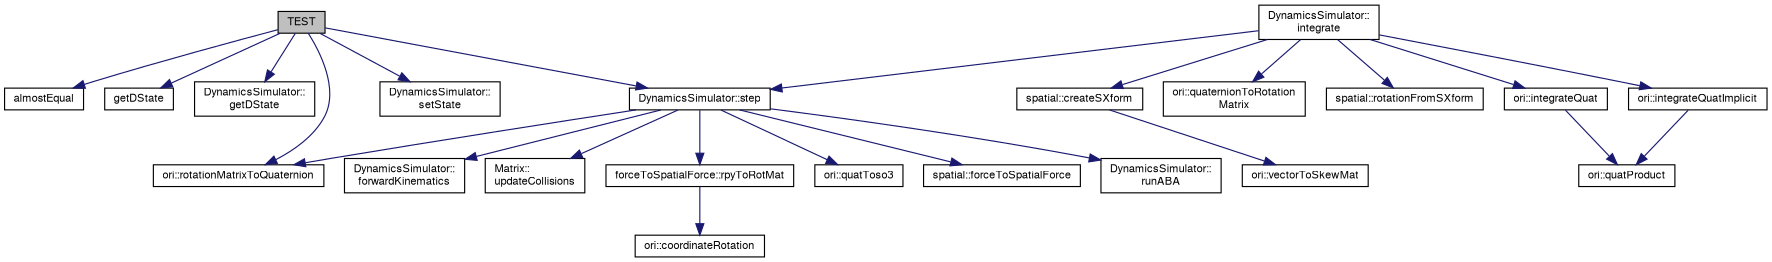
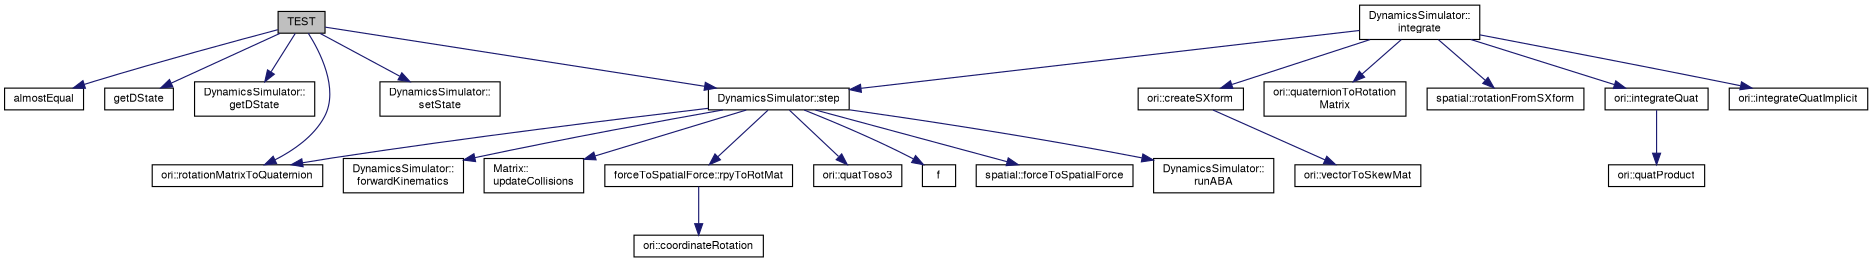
(1080, 99) -> (1191, 99)
(1666, 133) -> none
none -> (939, 176)
